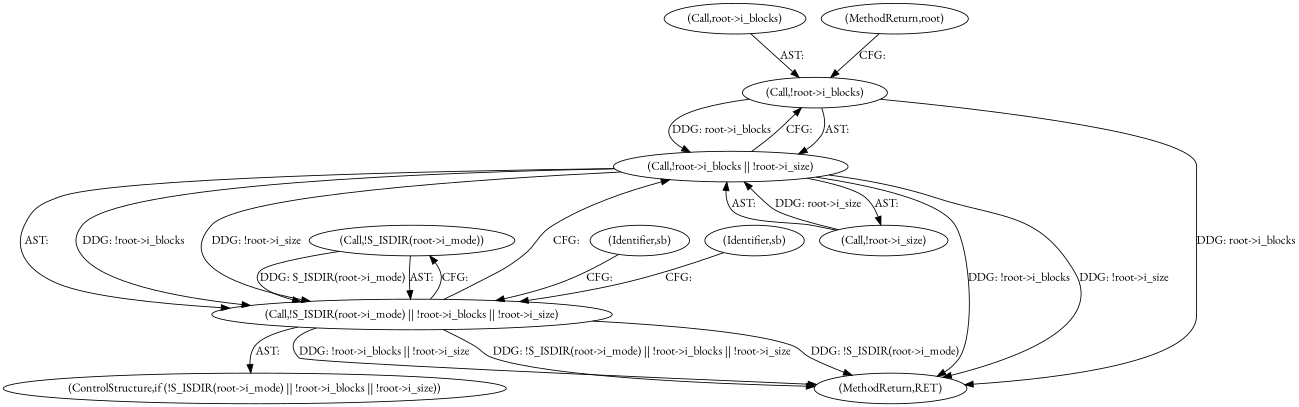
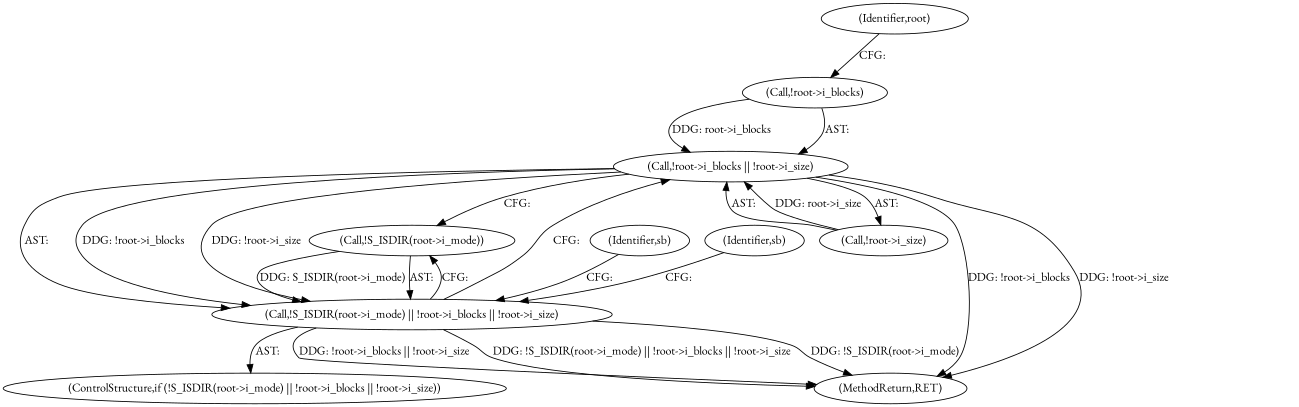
(735, 19) -> none
(895, 19) -> (895, 19)
(774, 134) -> (534, 189)
(1197, 199) -> none
